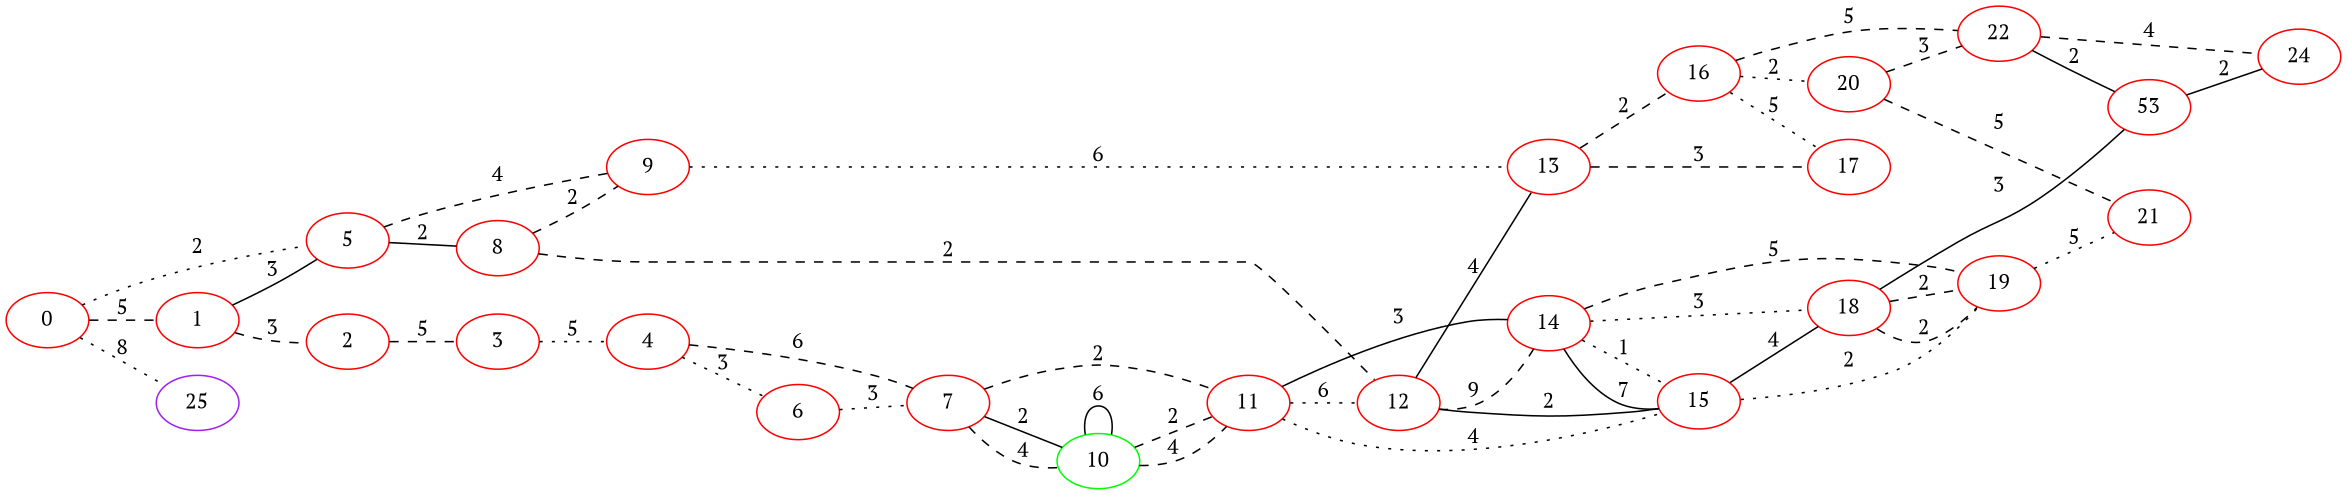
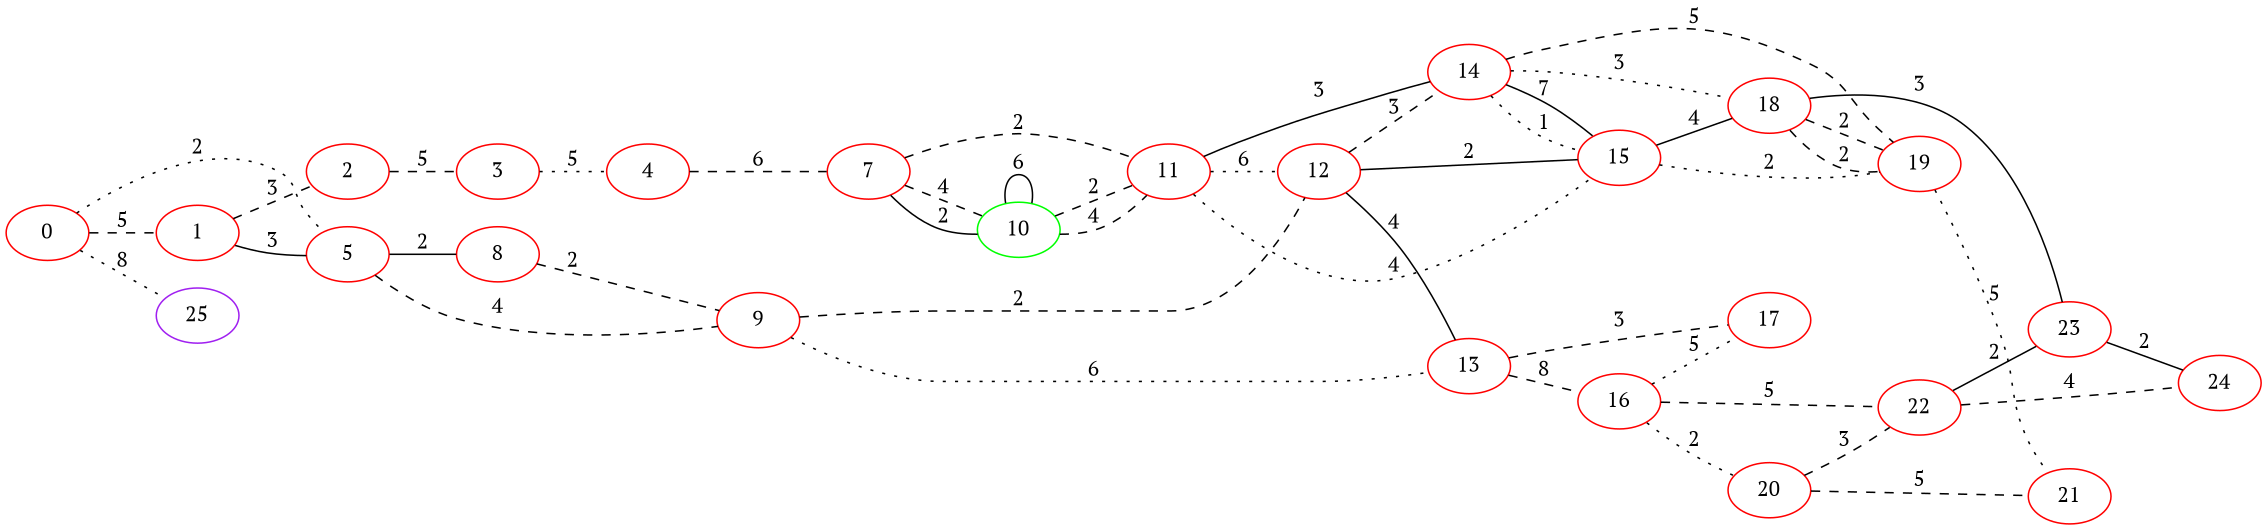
(1624, 106) -> (1544, 370)
(2149, 107) -> (2070, 329)
(980, 262) -> (1077, 311)
(1474, 391) -> (1394, 108)
(798, 412) -> none
